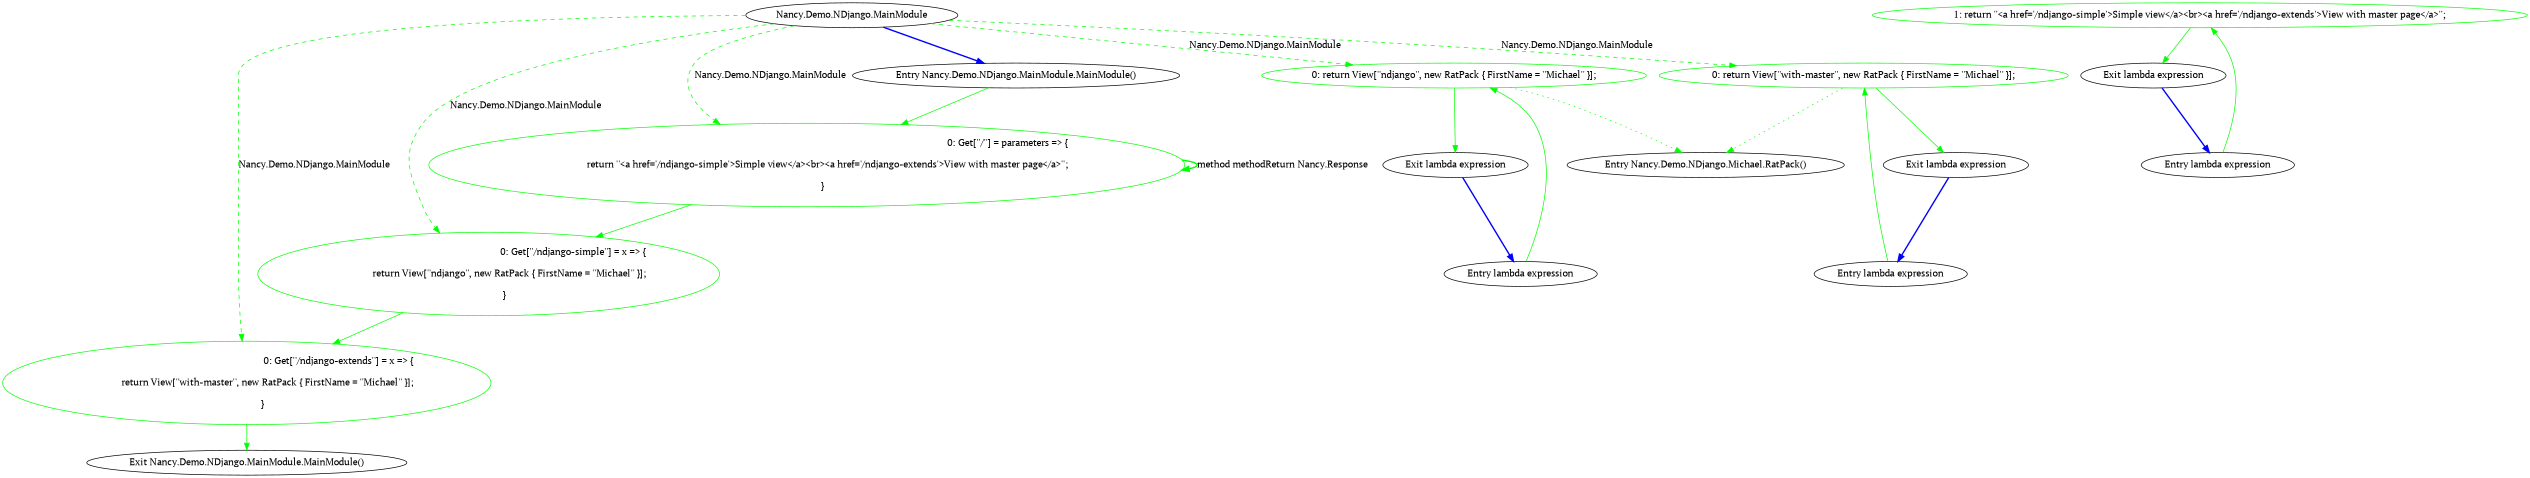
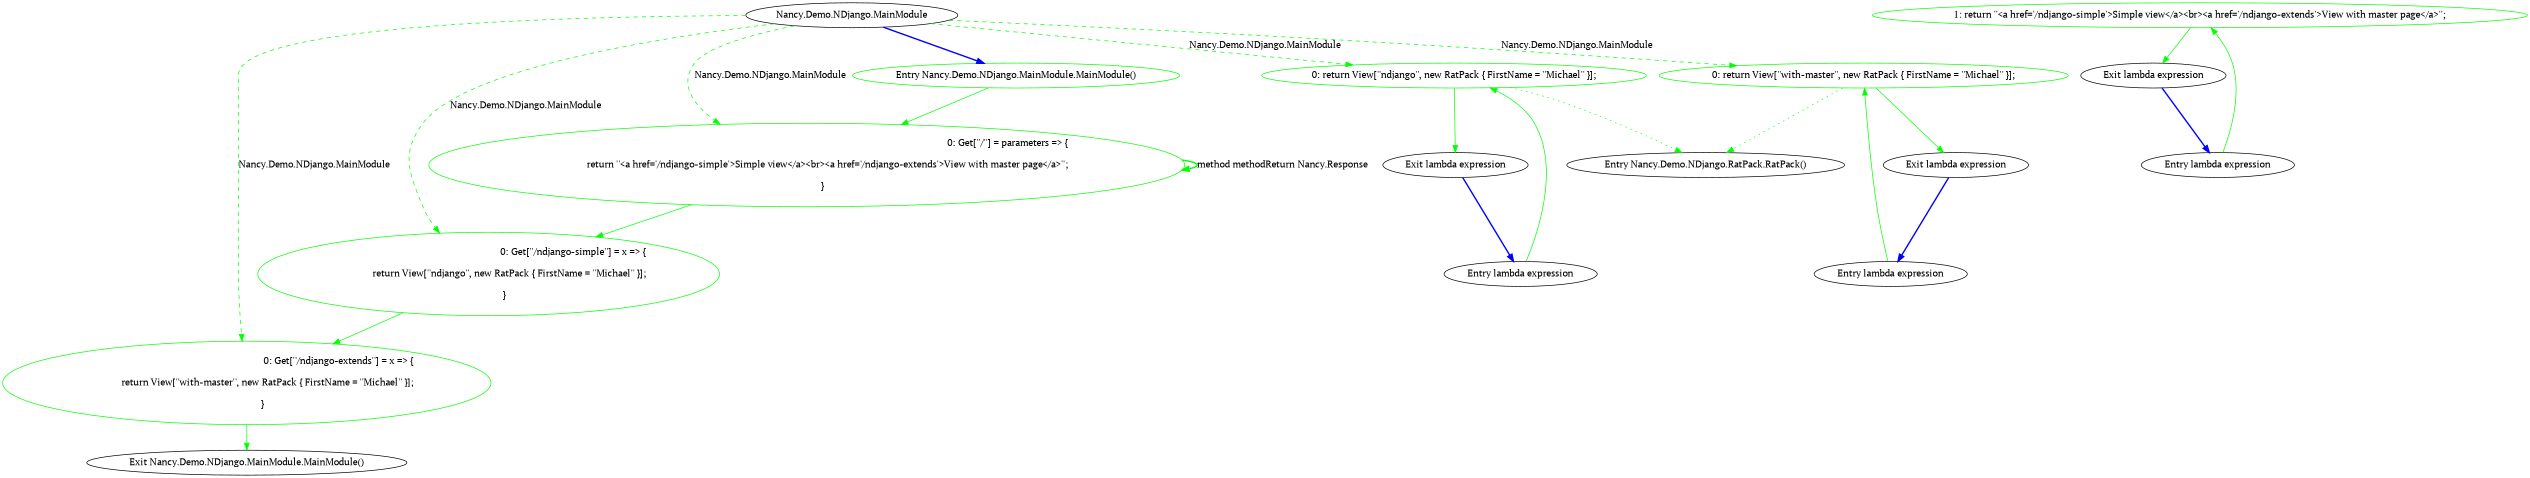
(1016, 76) -> (1016, 76)
(1706, 165) -> (1706, 165)
